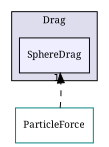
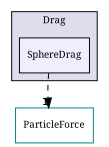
(61, 95) -> (48, 87)
